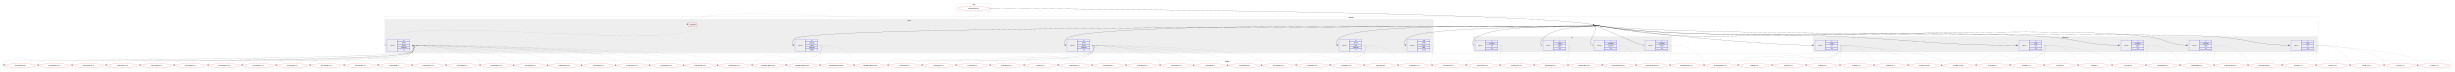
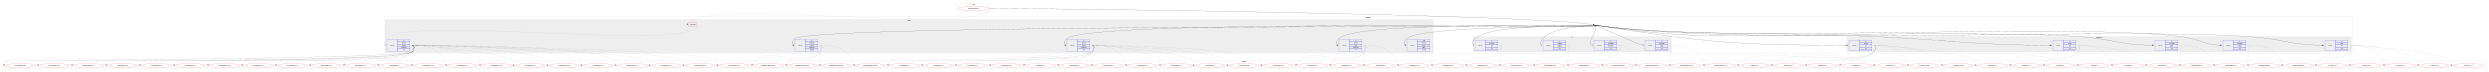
none -> (1992, 66)
